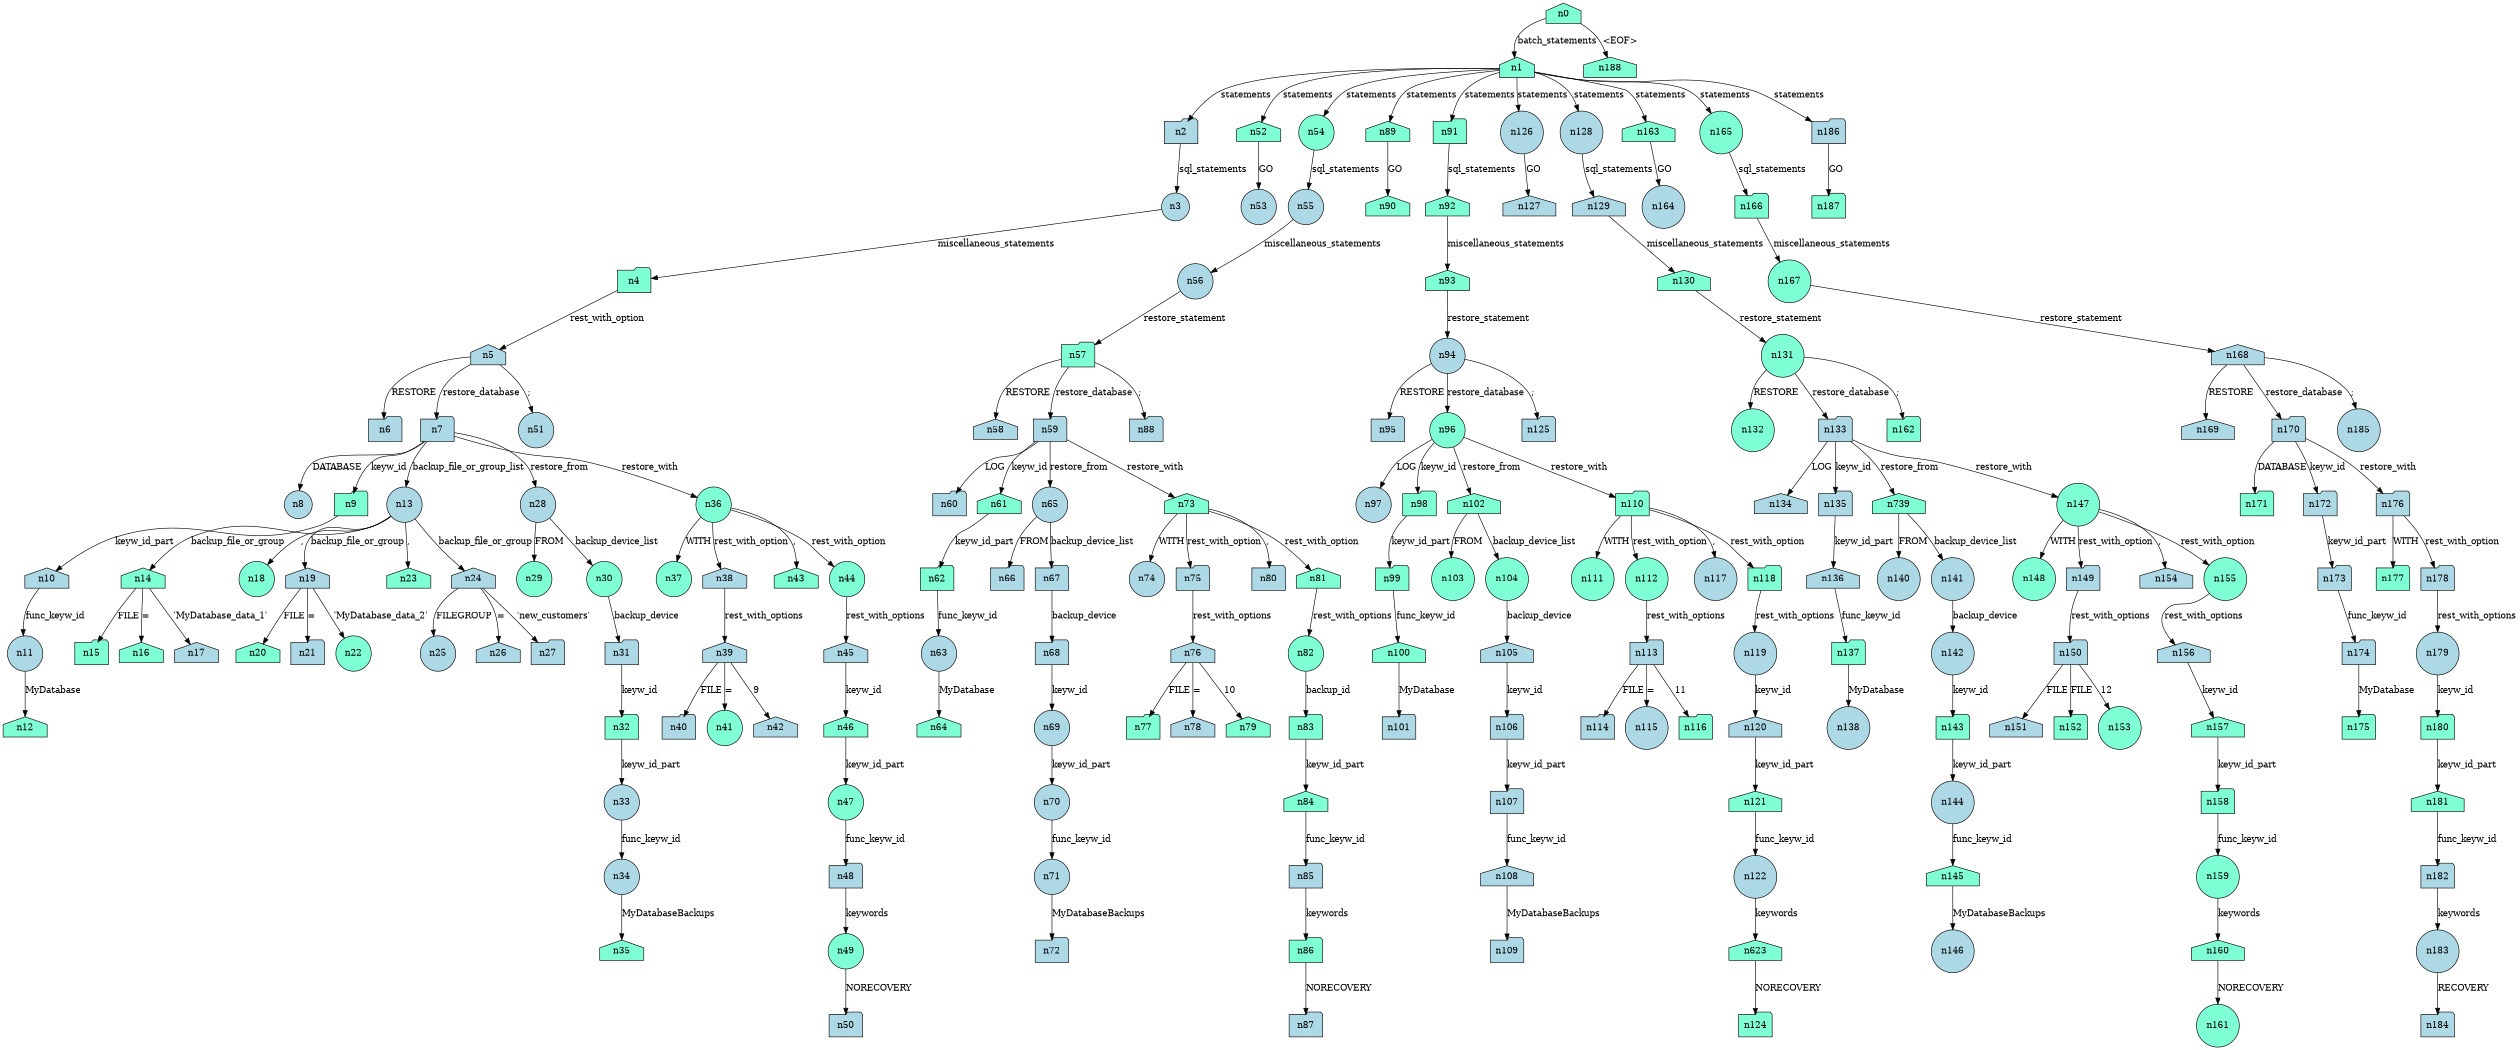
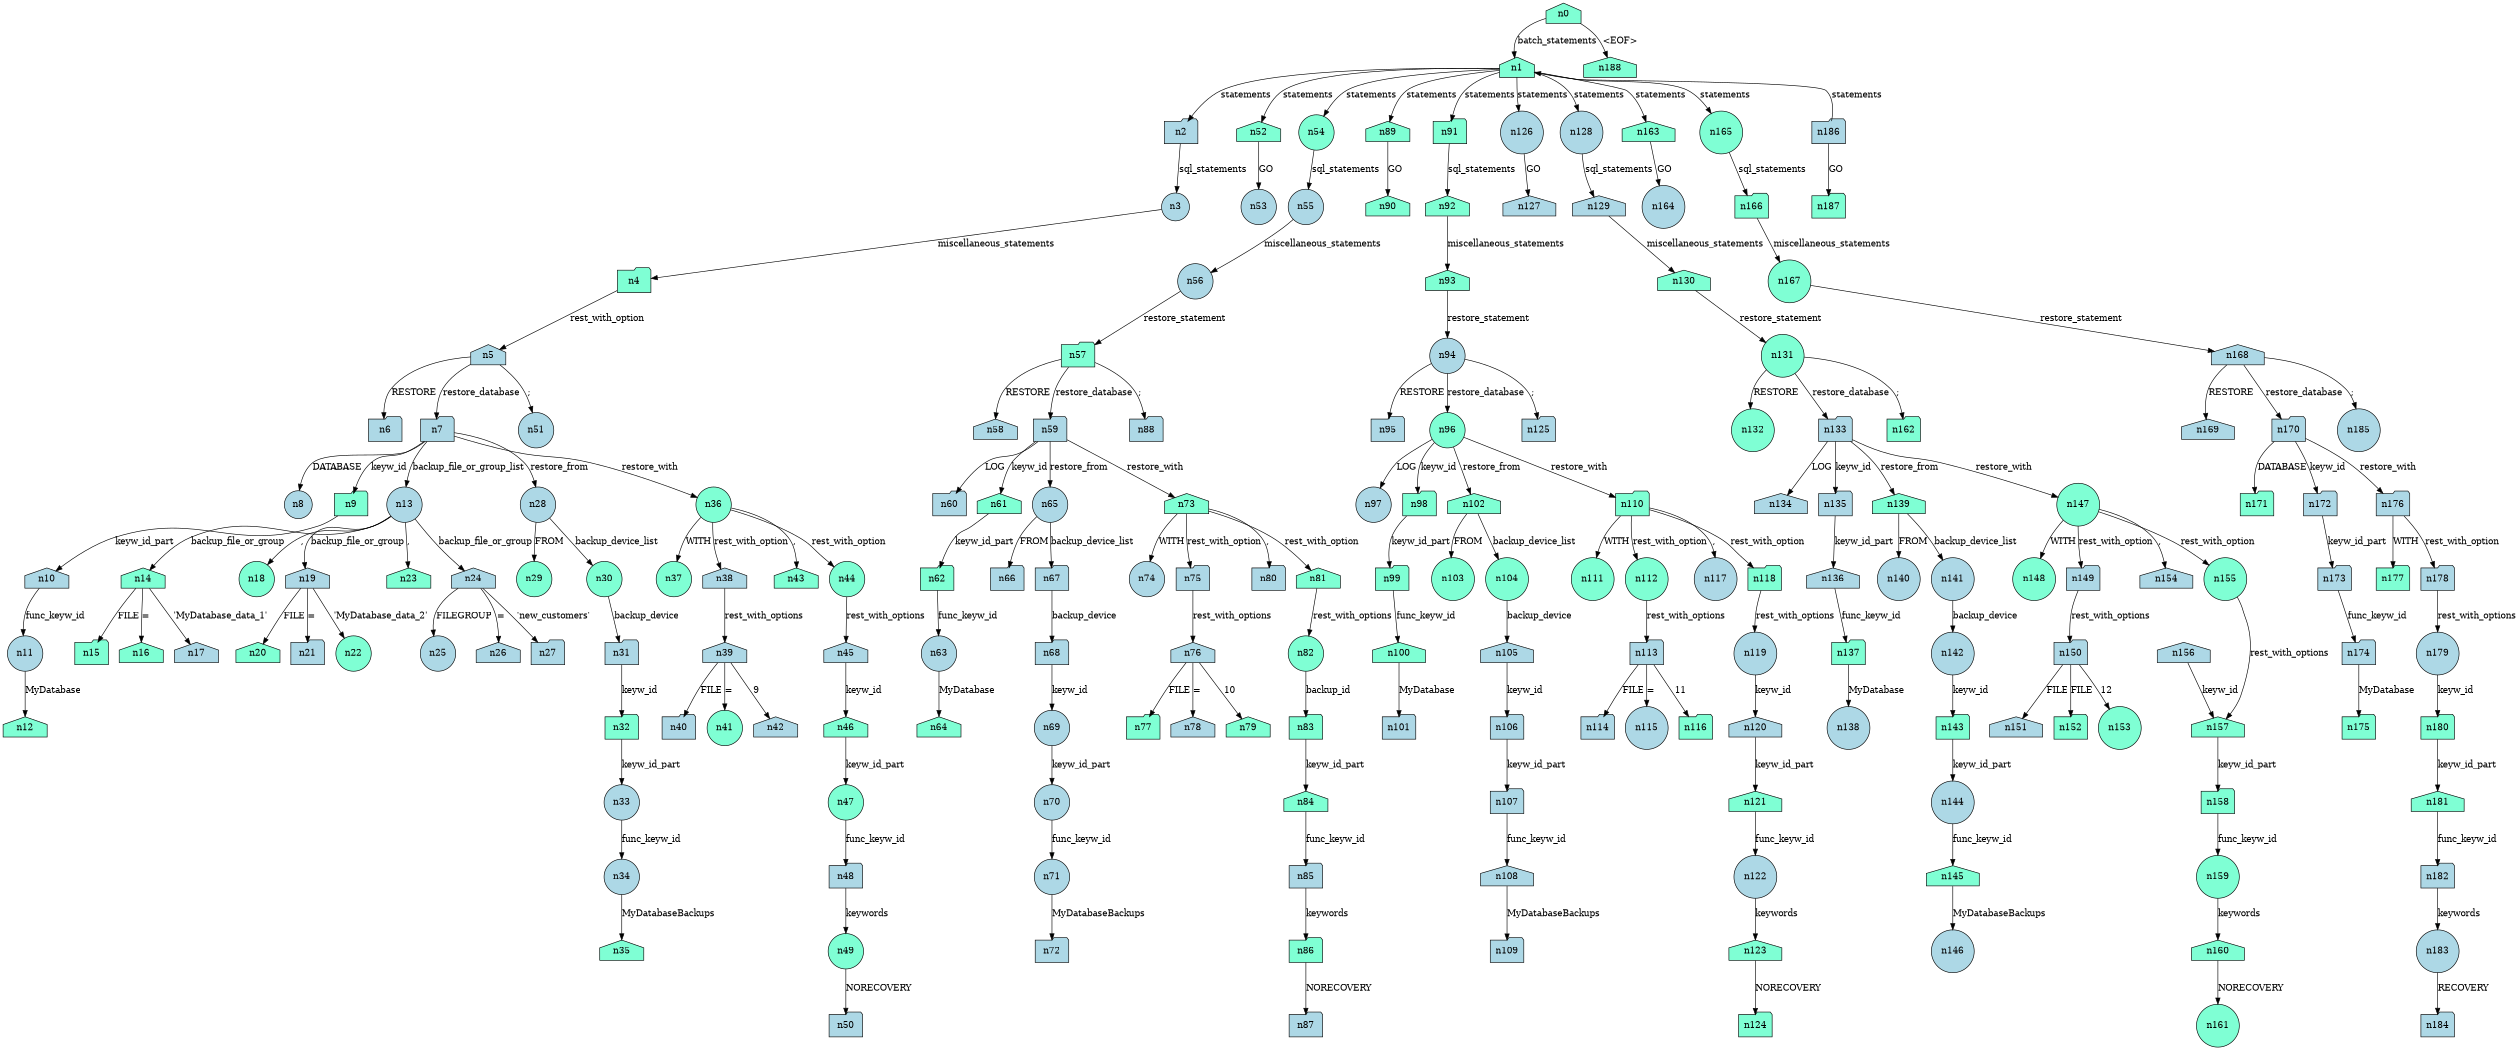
(1674, 80) -> (1700, 82)
(1899, 505) -> (1899, 505)
(2171, 606) -> (2250, 656)
(1755, 951) -> (1755, 951)
